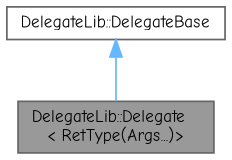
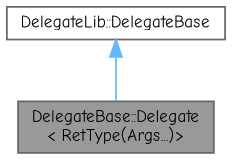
(116, 127) -> (116, 127)
